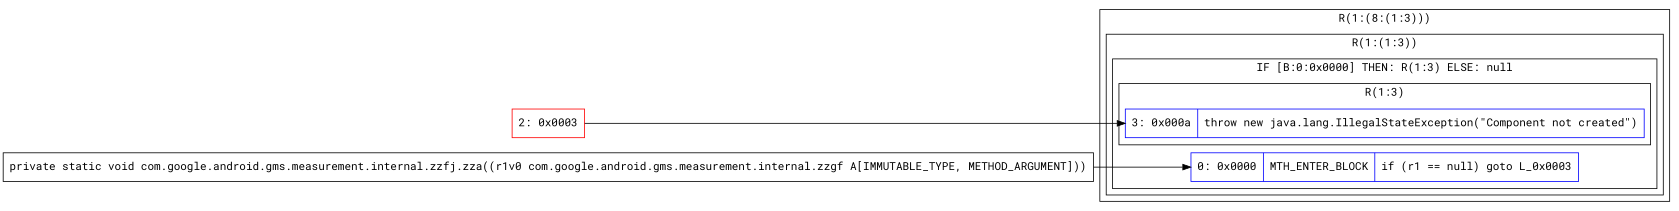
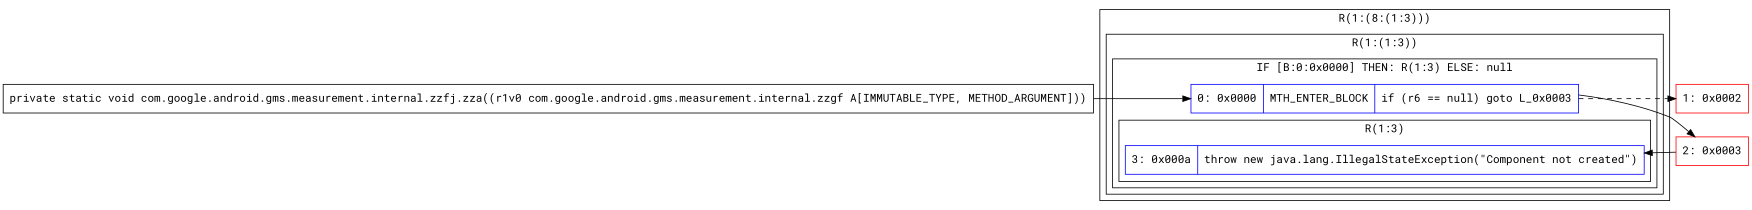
none -> (1712, 99)
none -> (1637, 106)
(1477, 167) -> (1477, 98)
